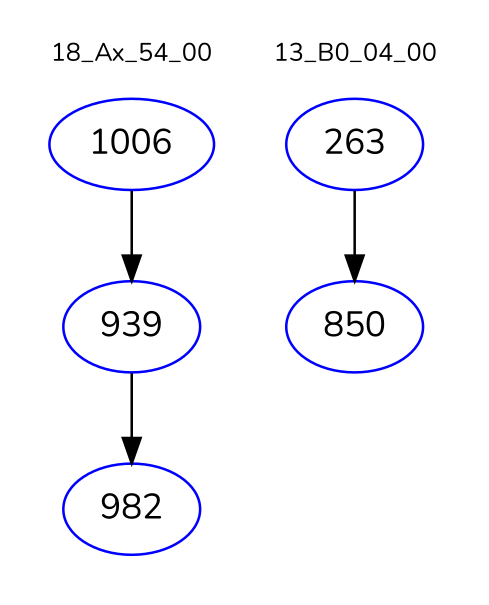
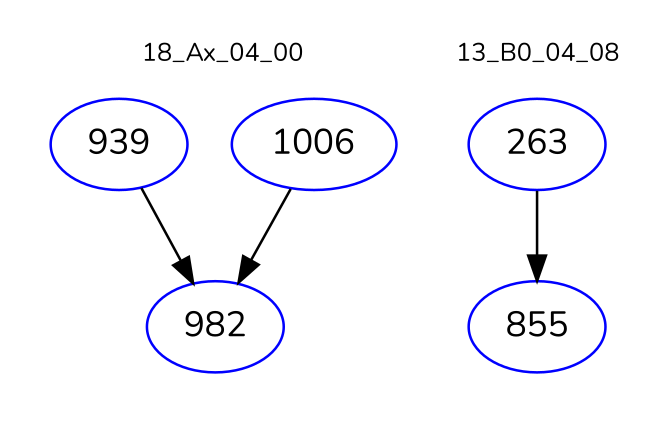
(132, 54) -> (223, 54)
(356, 54) -> (538, 54)
(132, 223) -> (271, 224)
(355, 327) -> (537, 327)
